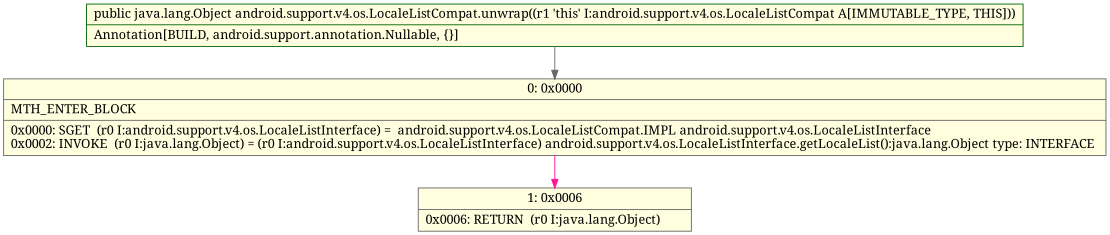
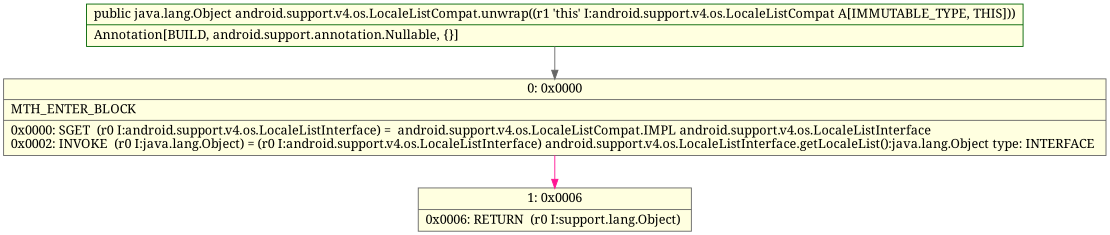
(545, 220) -> (555, 220)
